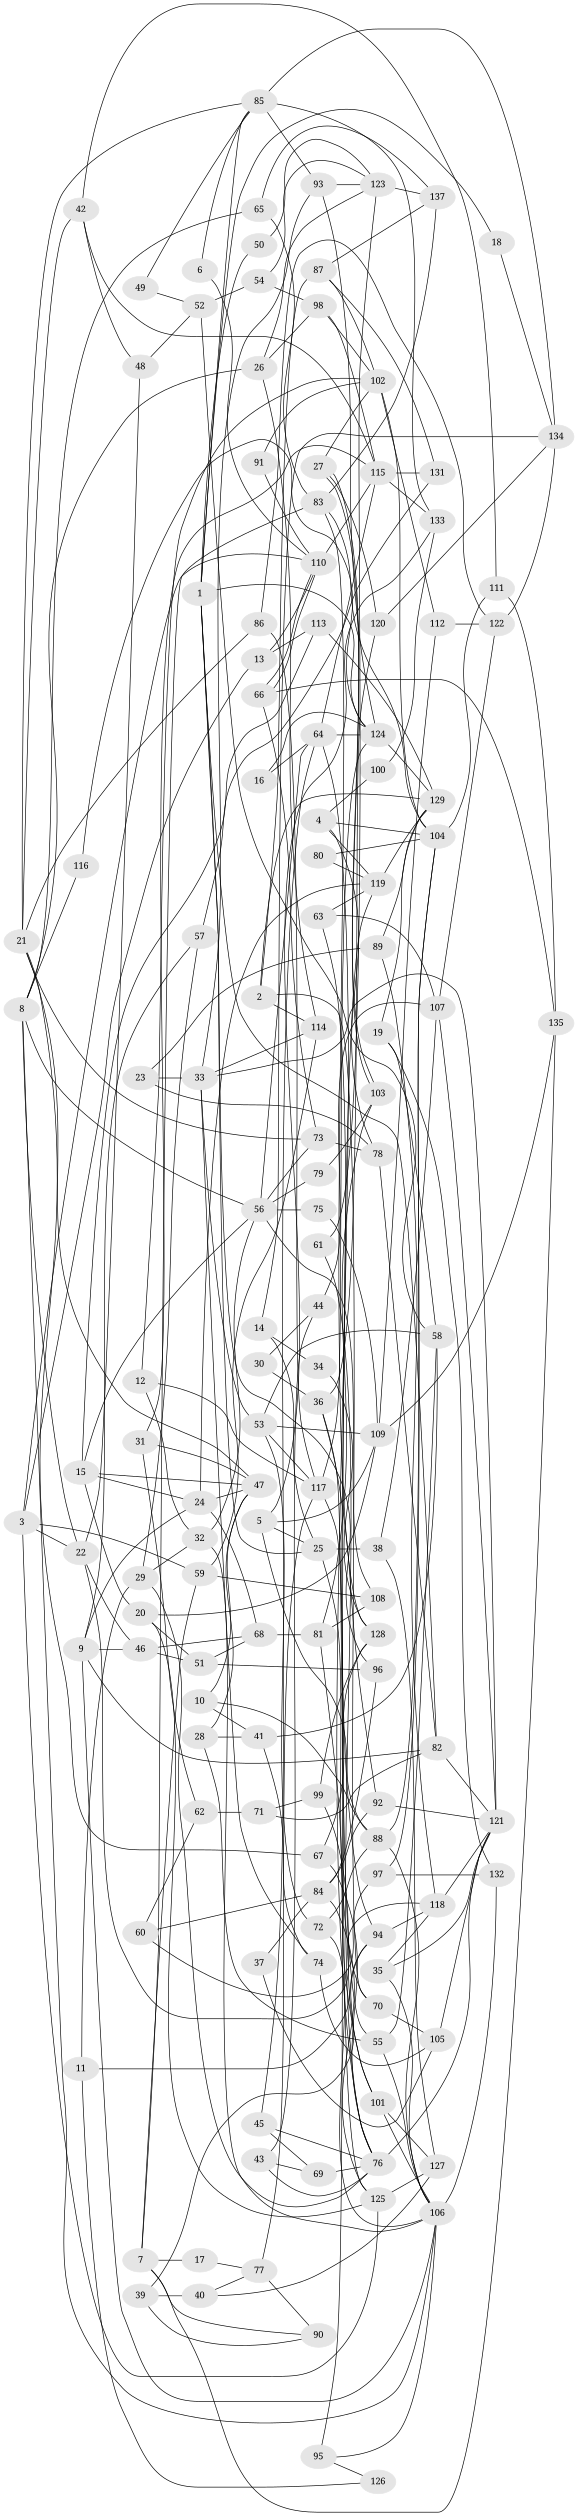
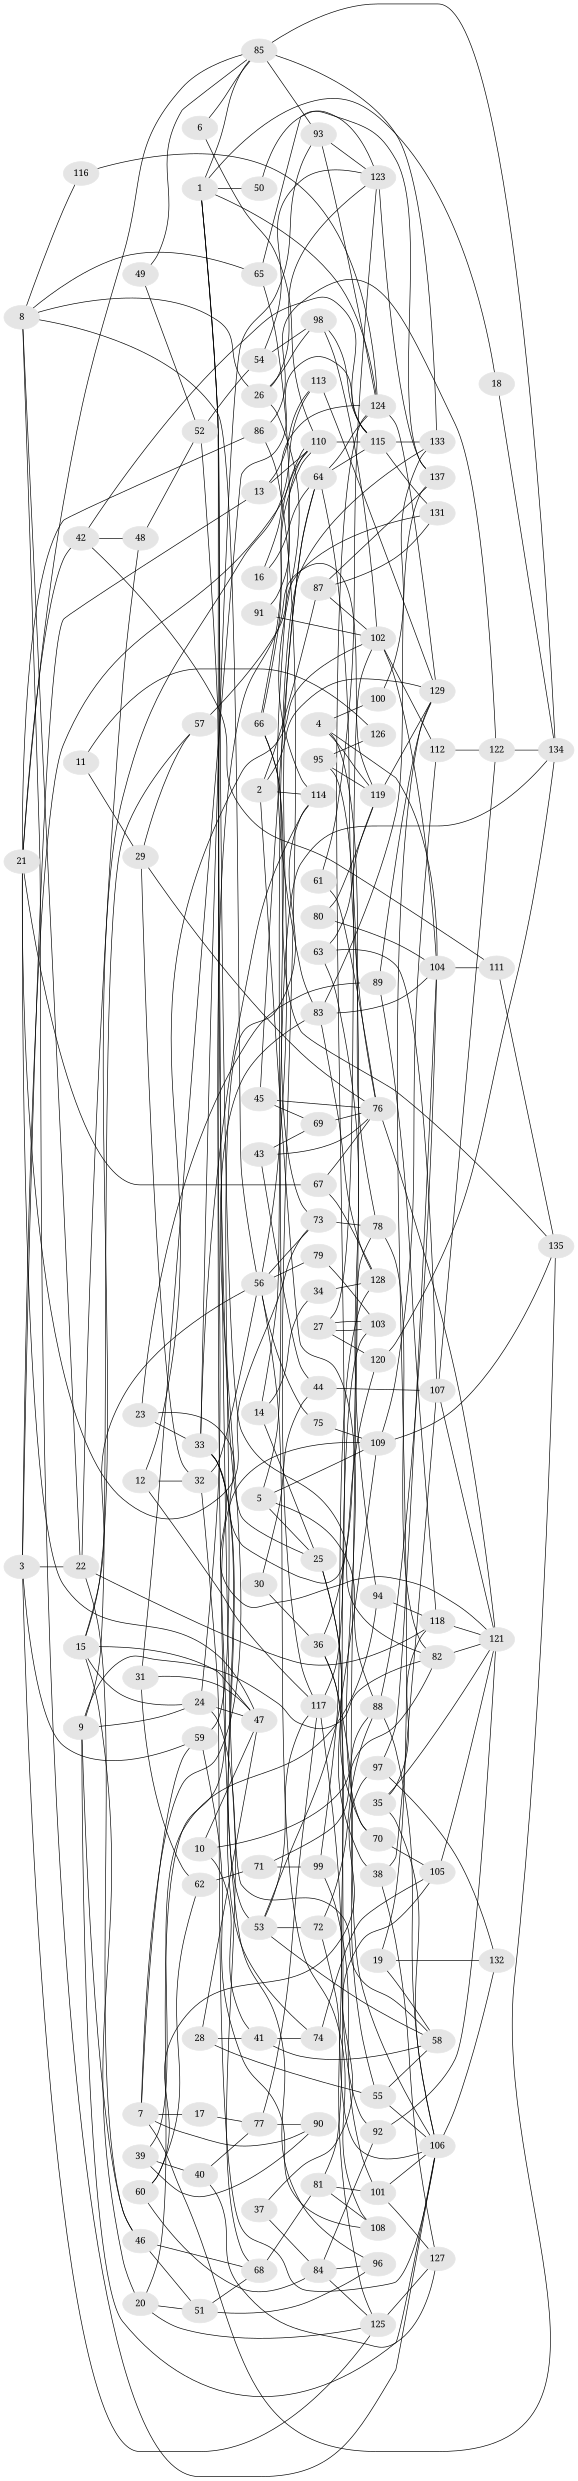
(262, 2069) -> none
